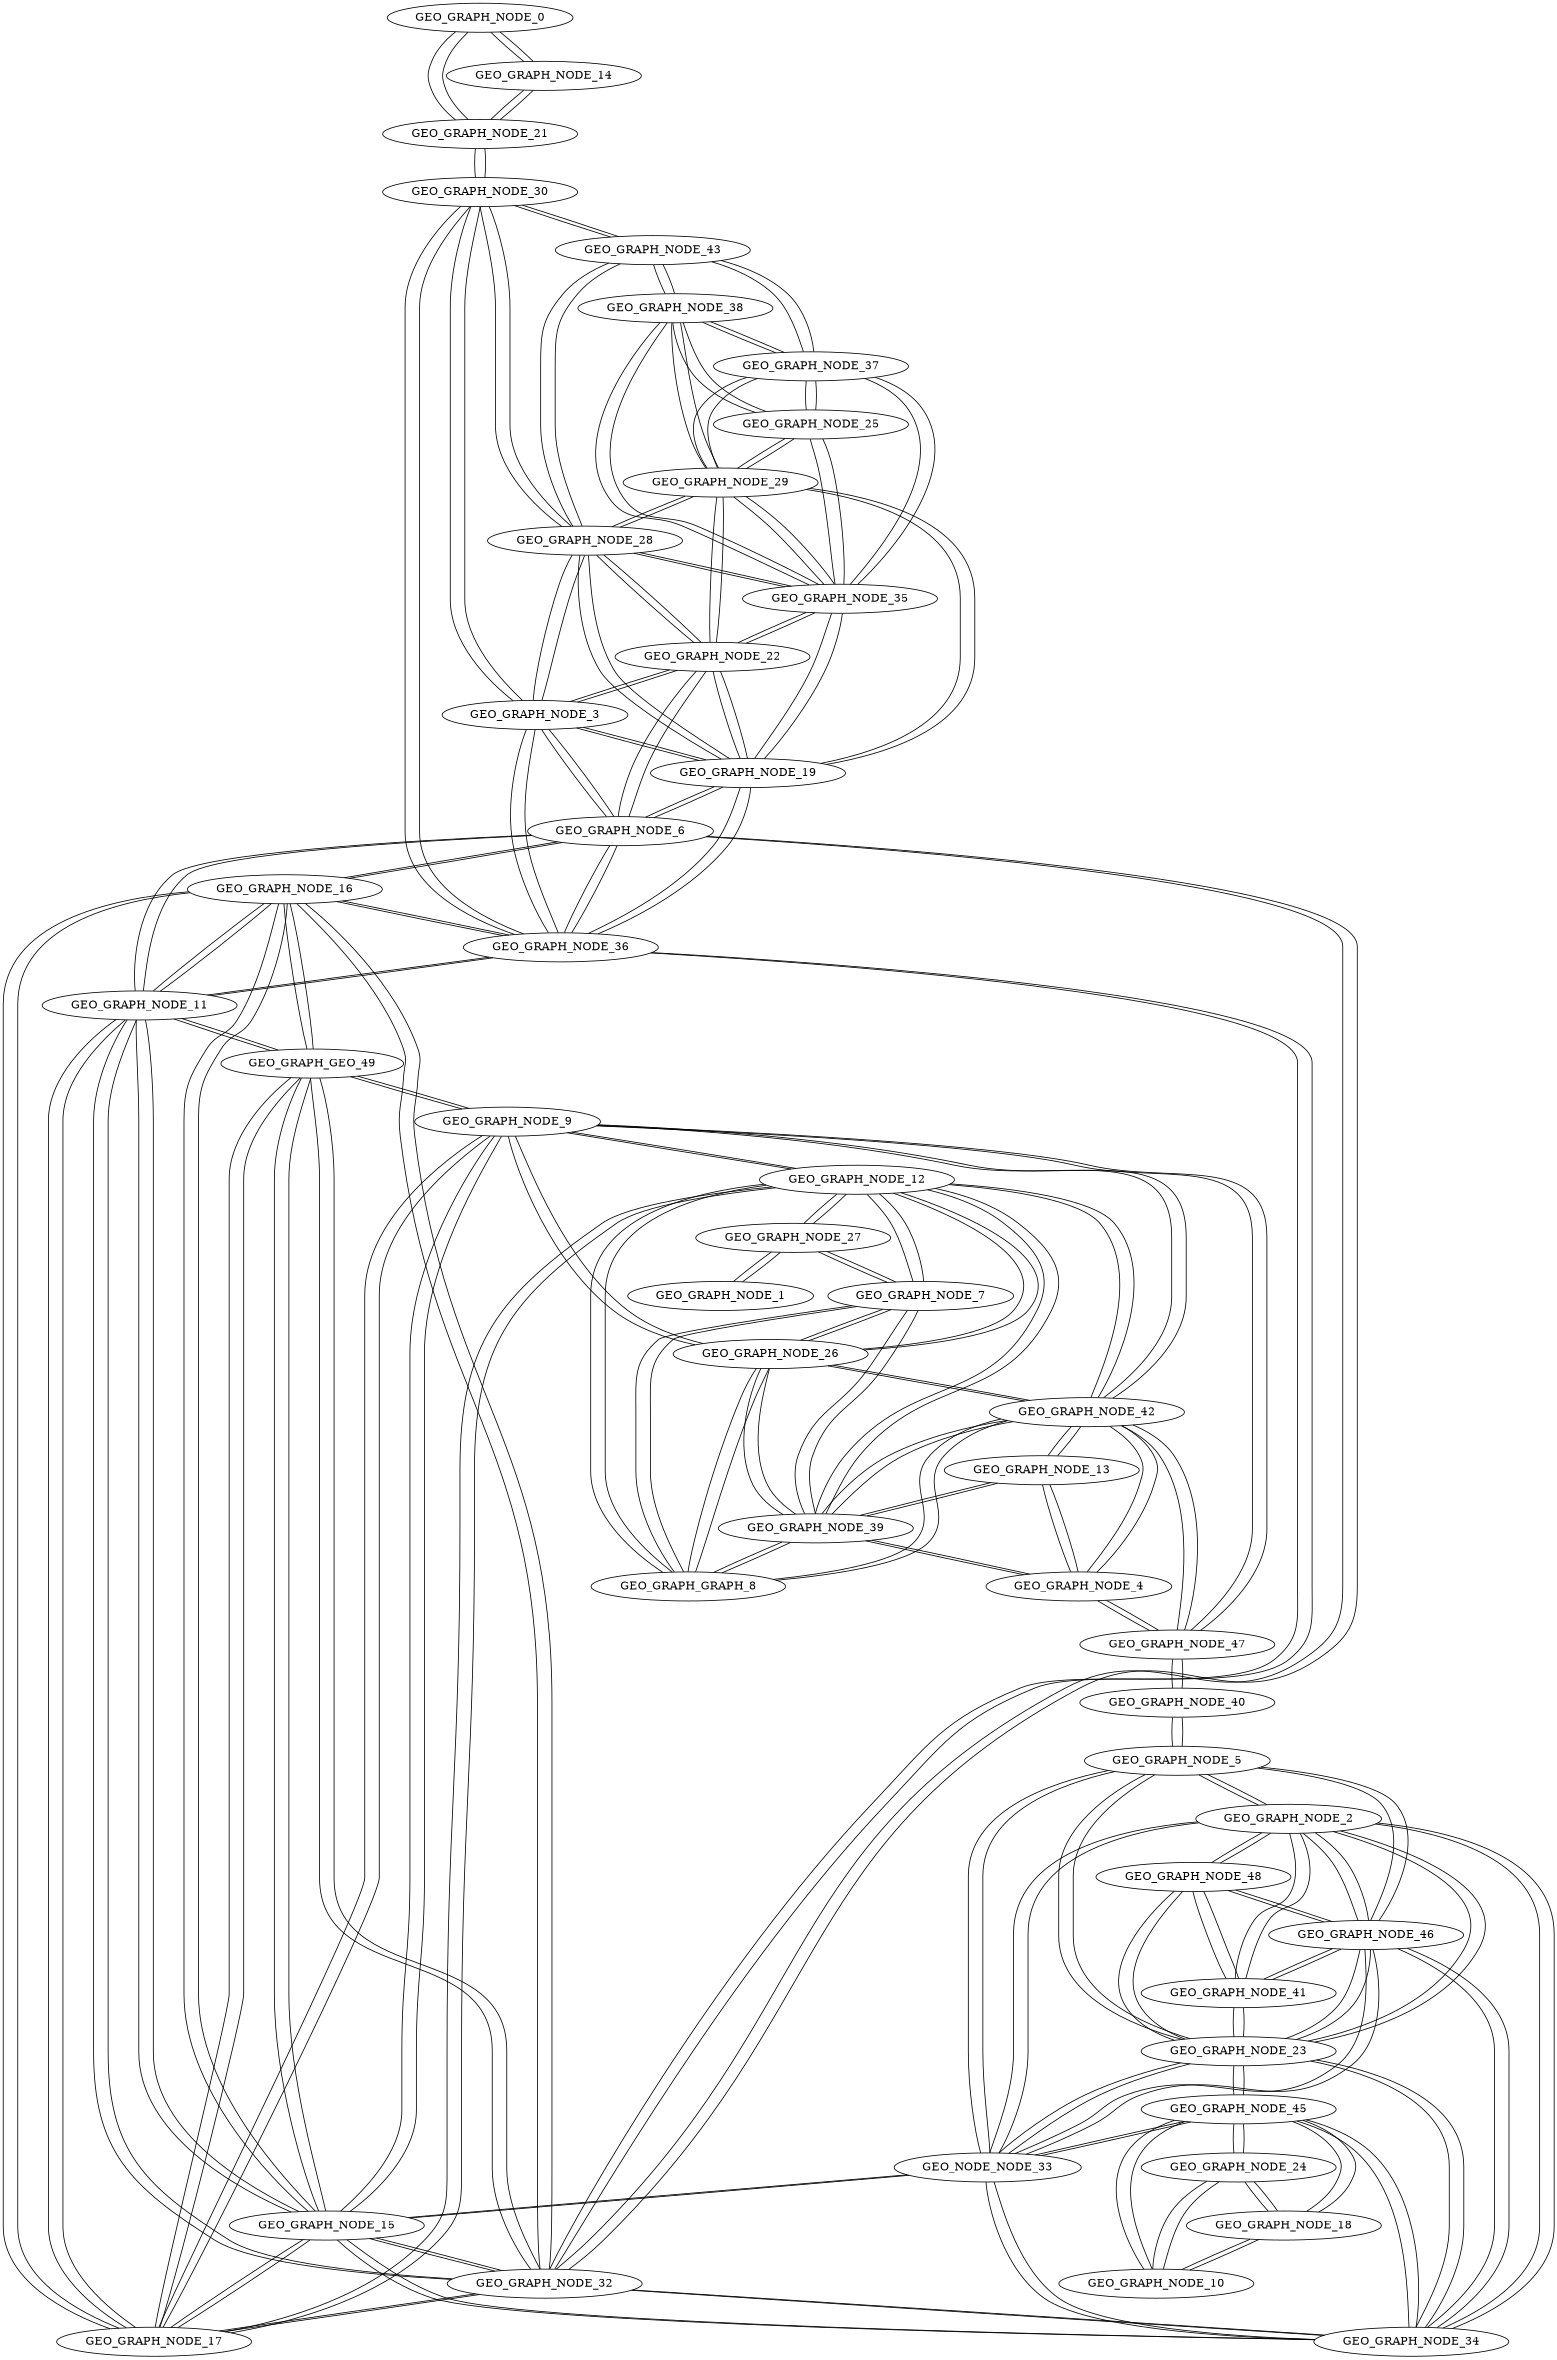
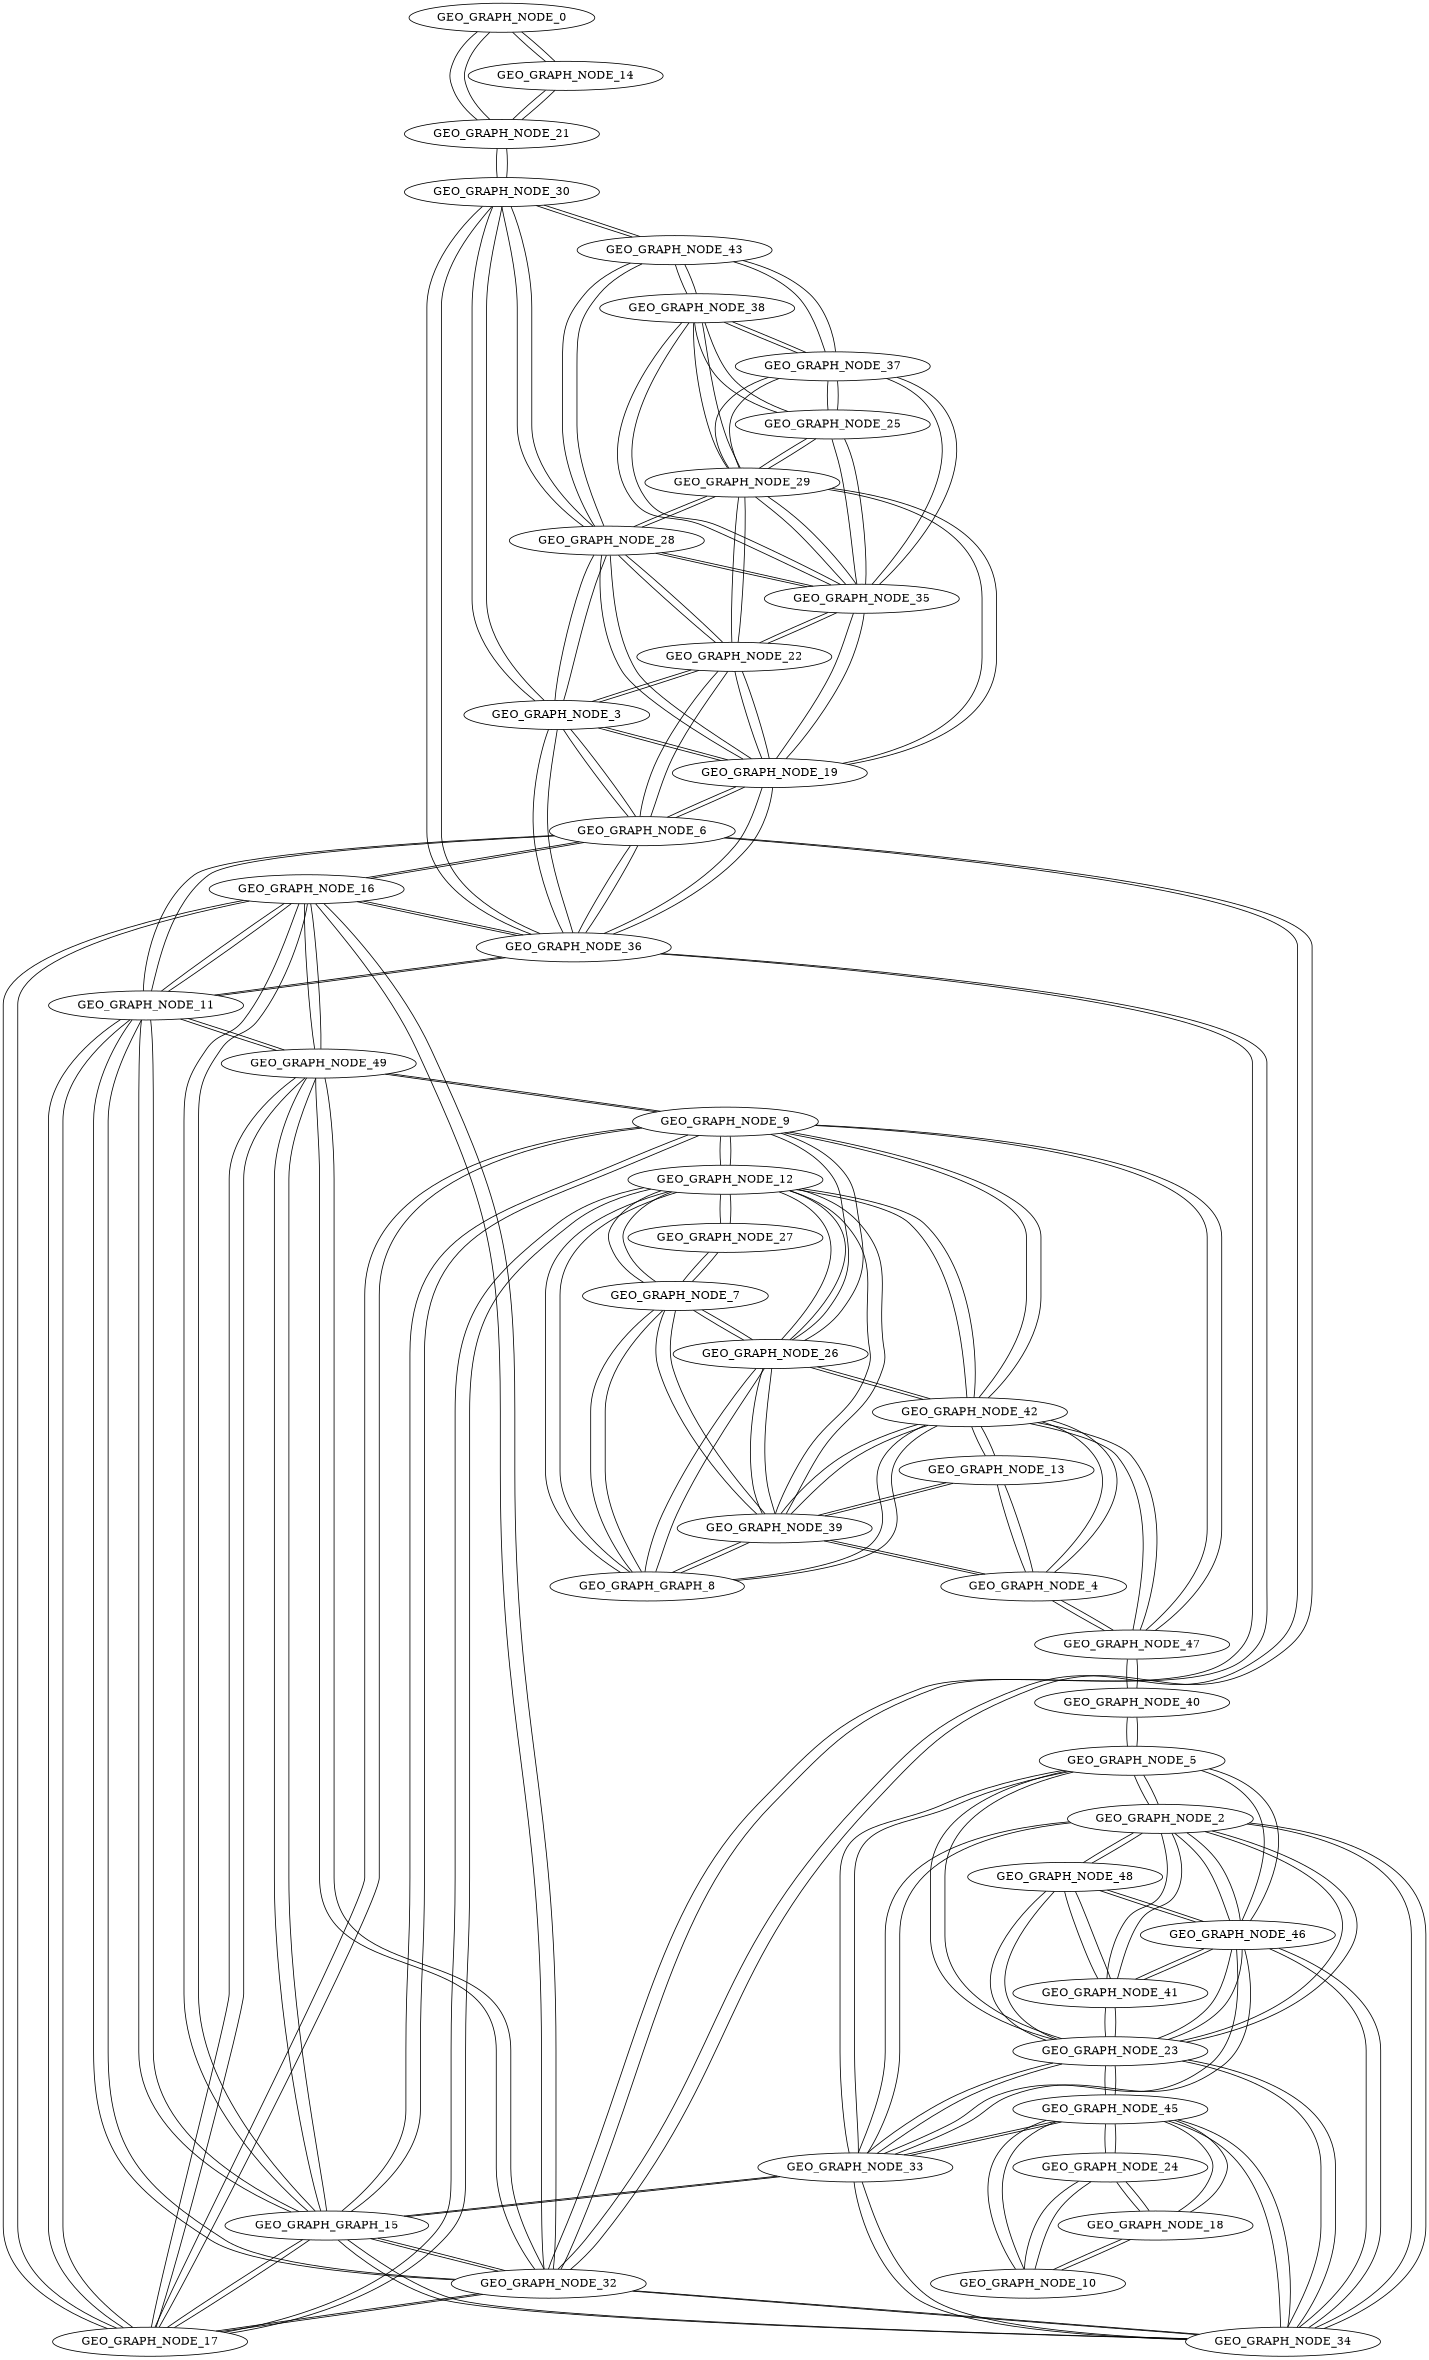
(312, 1064) -> (319, 1064)
(721, 1296) -> none
(988, 2167) -> (855, 2167)
(327, 2226) -> (327, 2226)
